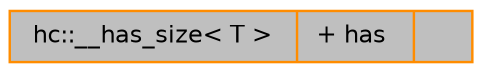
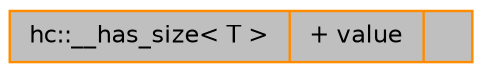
(352, 35) -> (357, 35)
